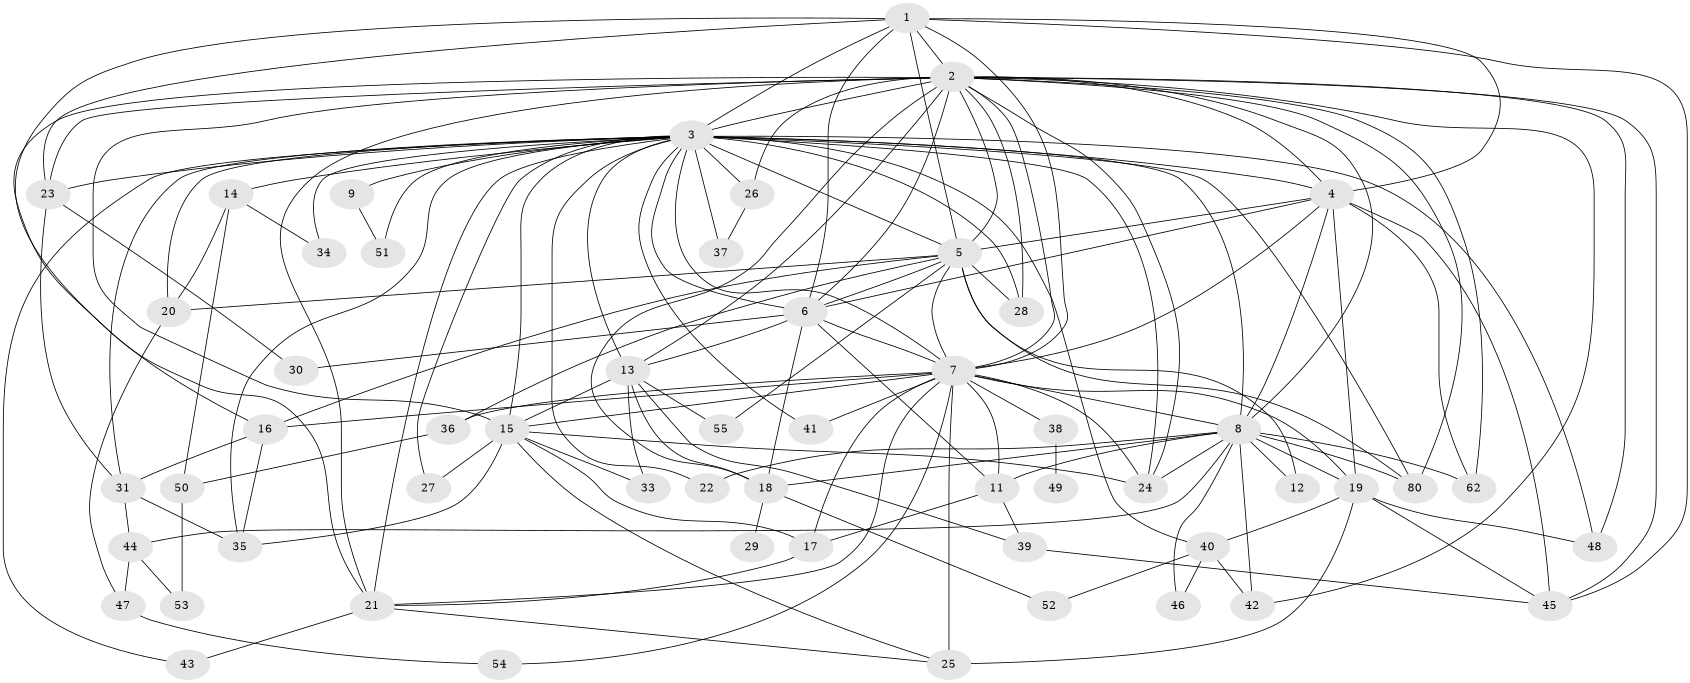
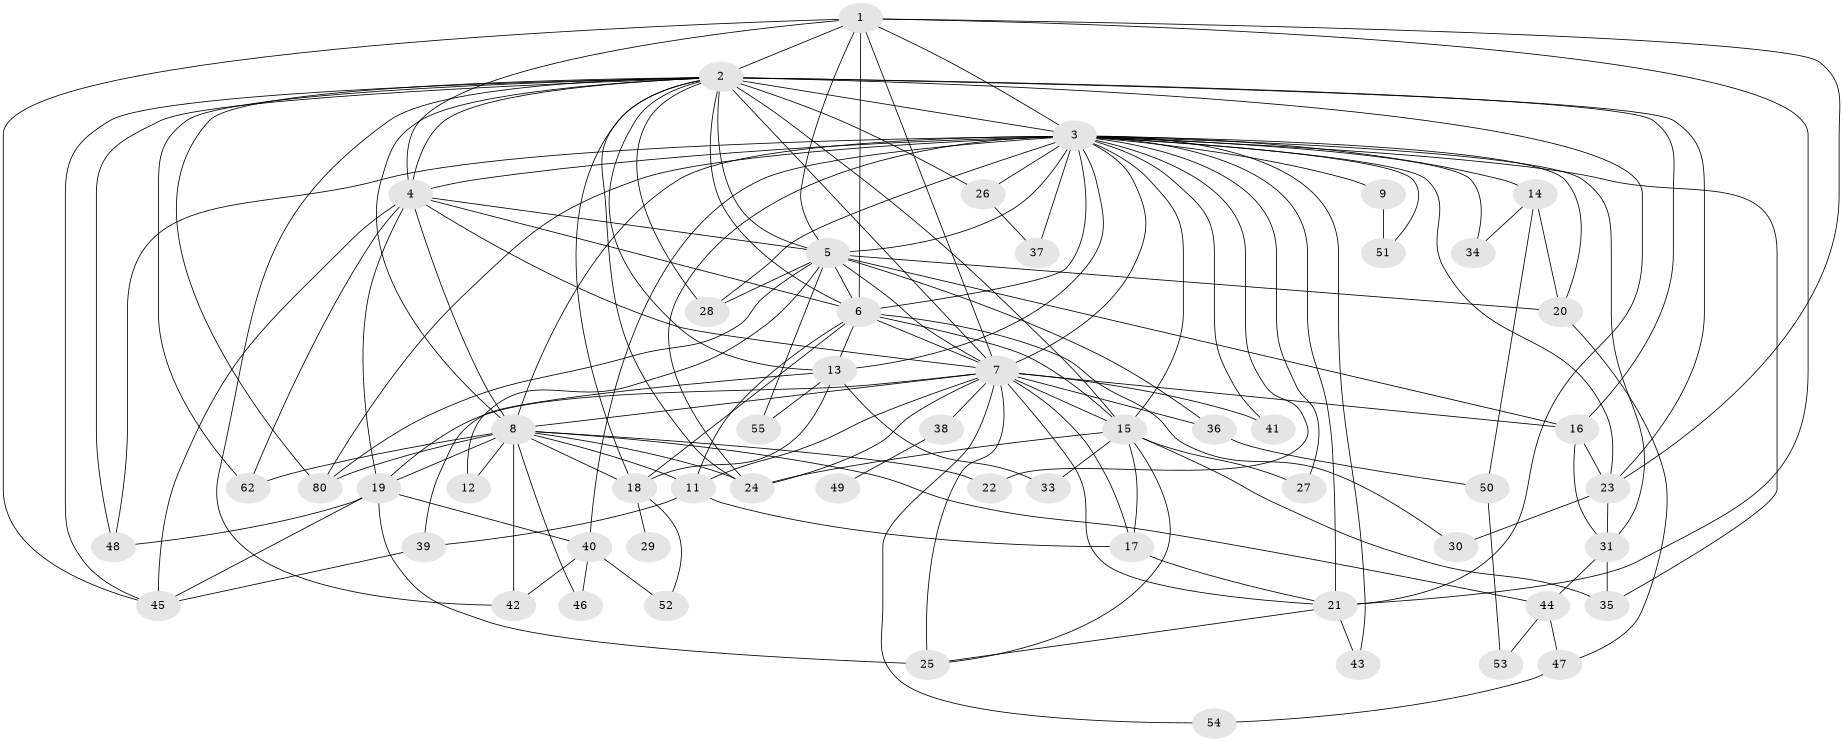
(585, 392) -> (1005, 348)
(253, 488) -> (1593, 459)
